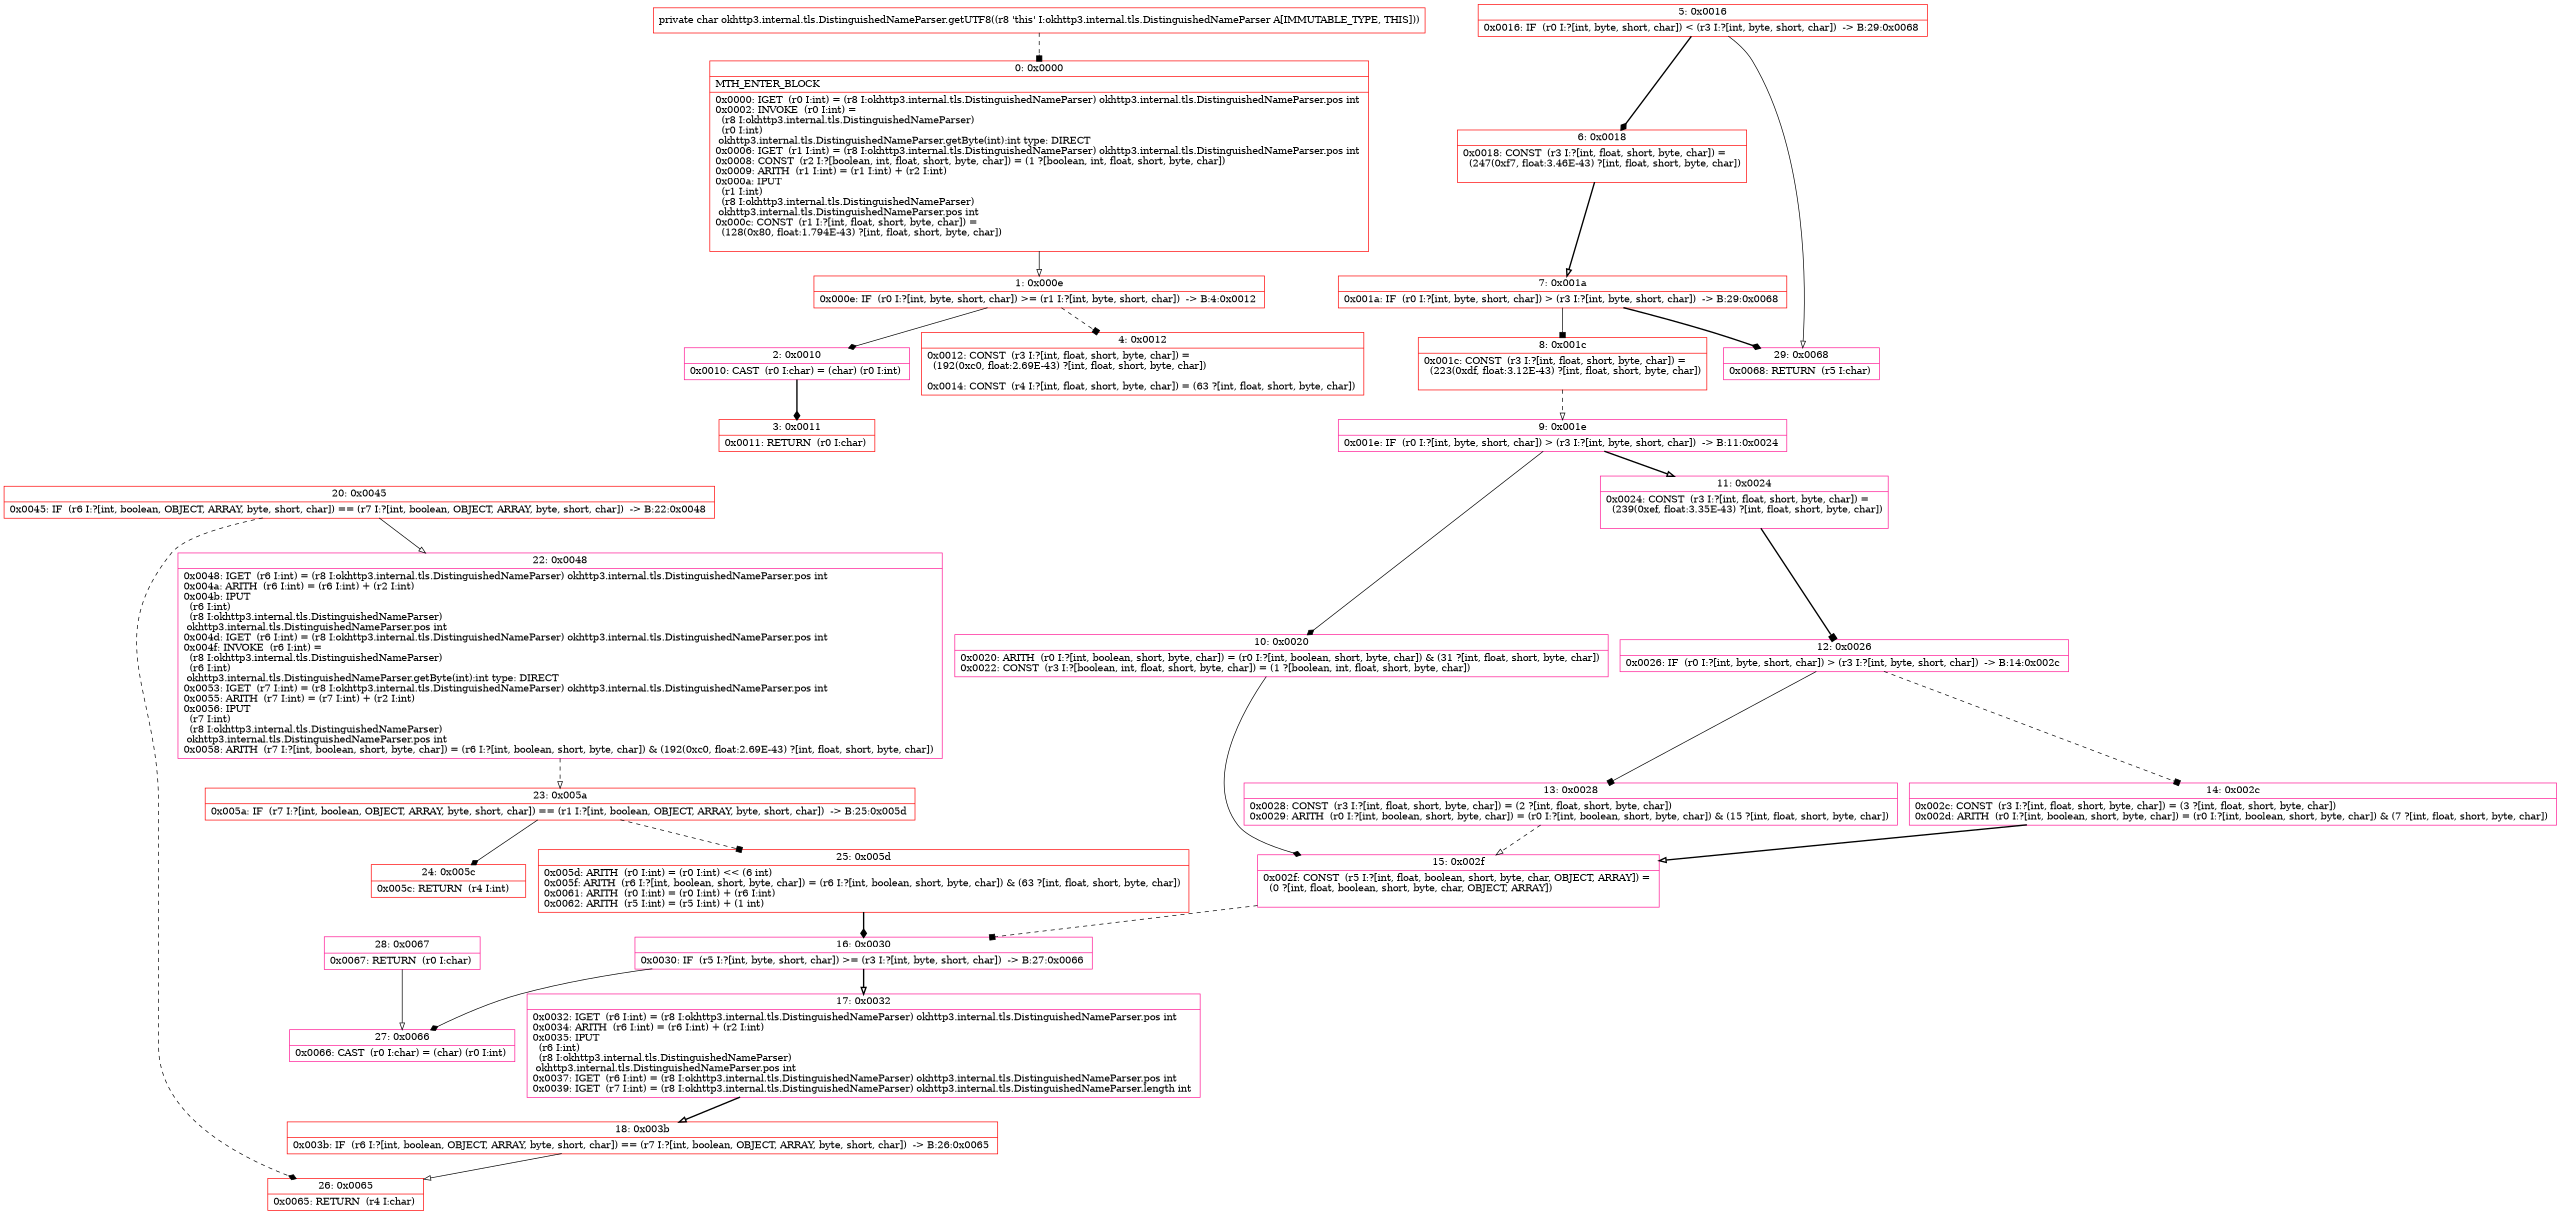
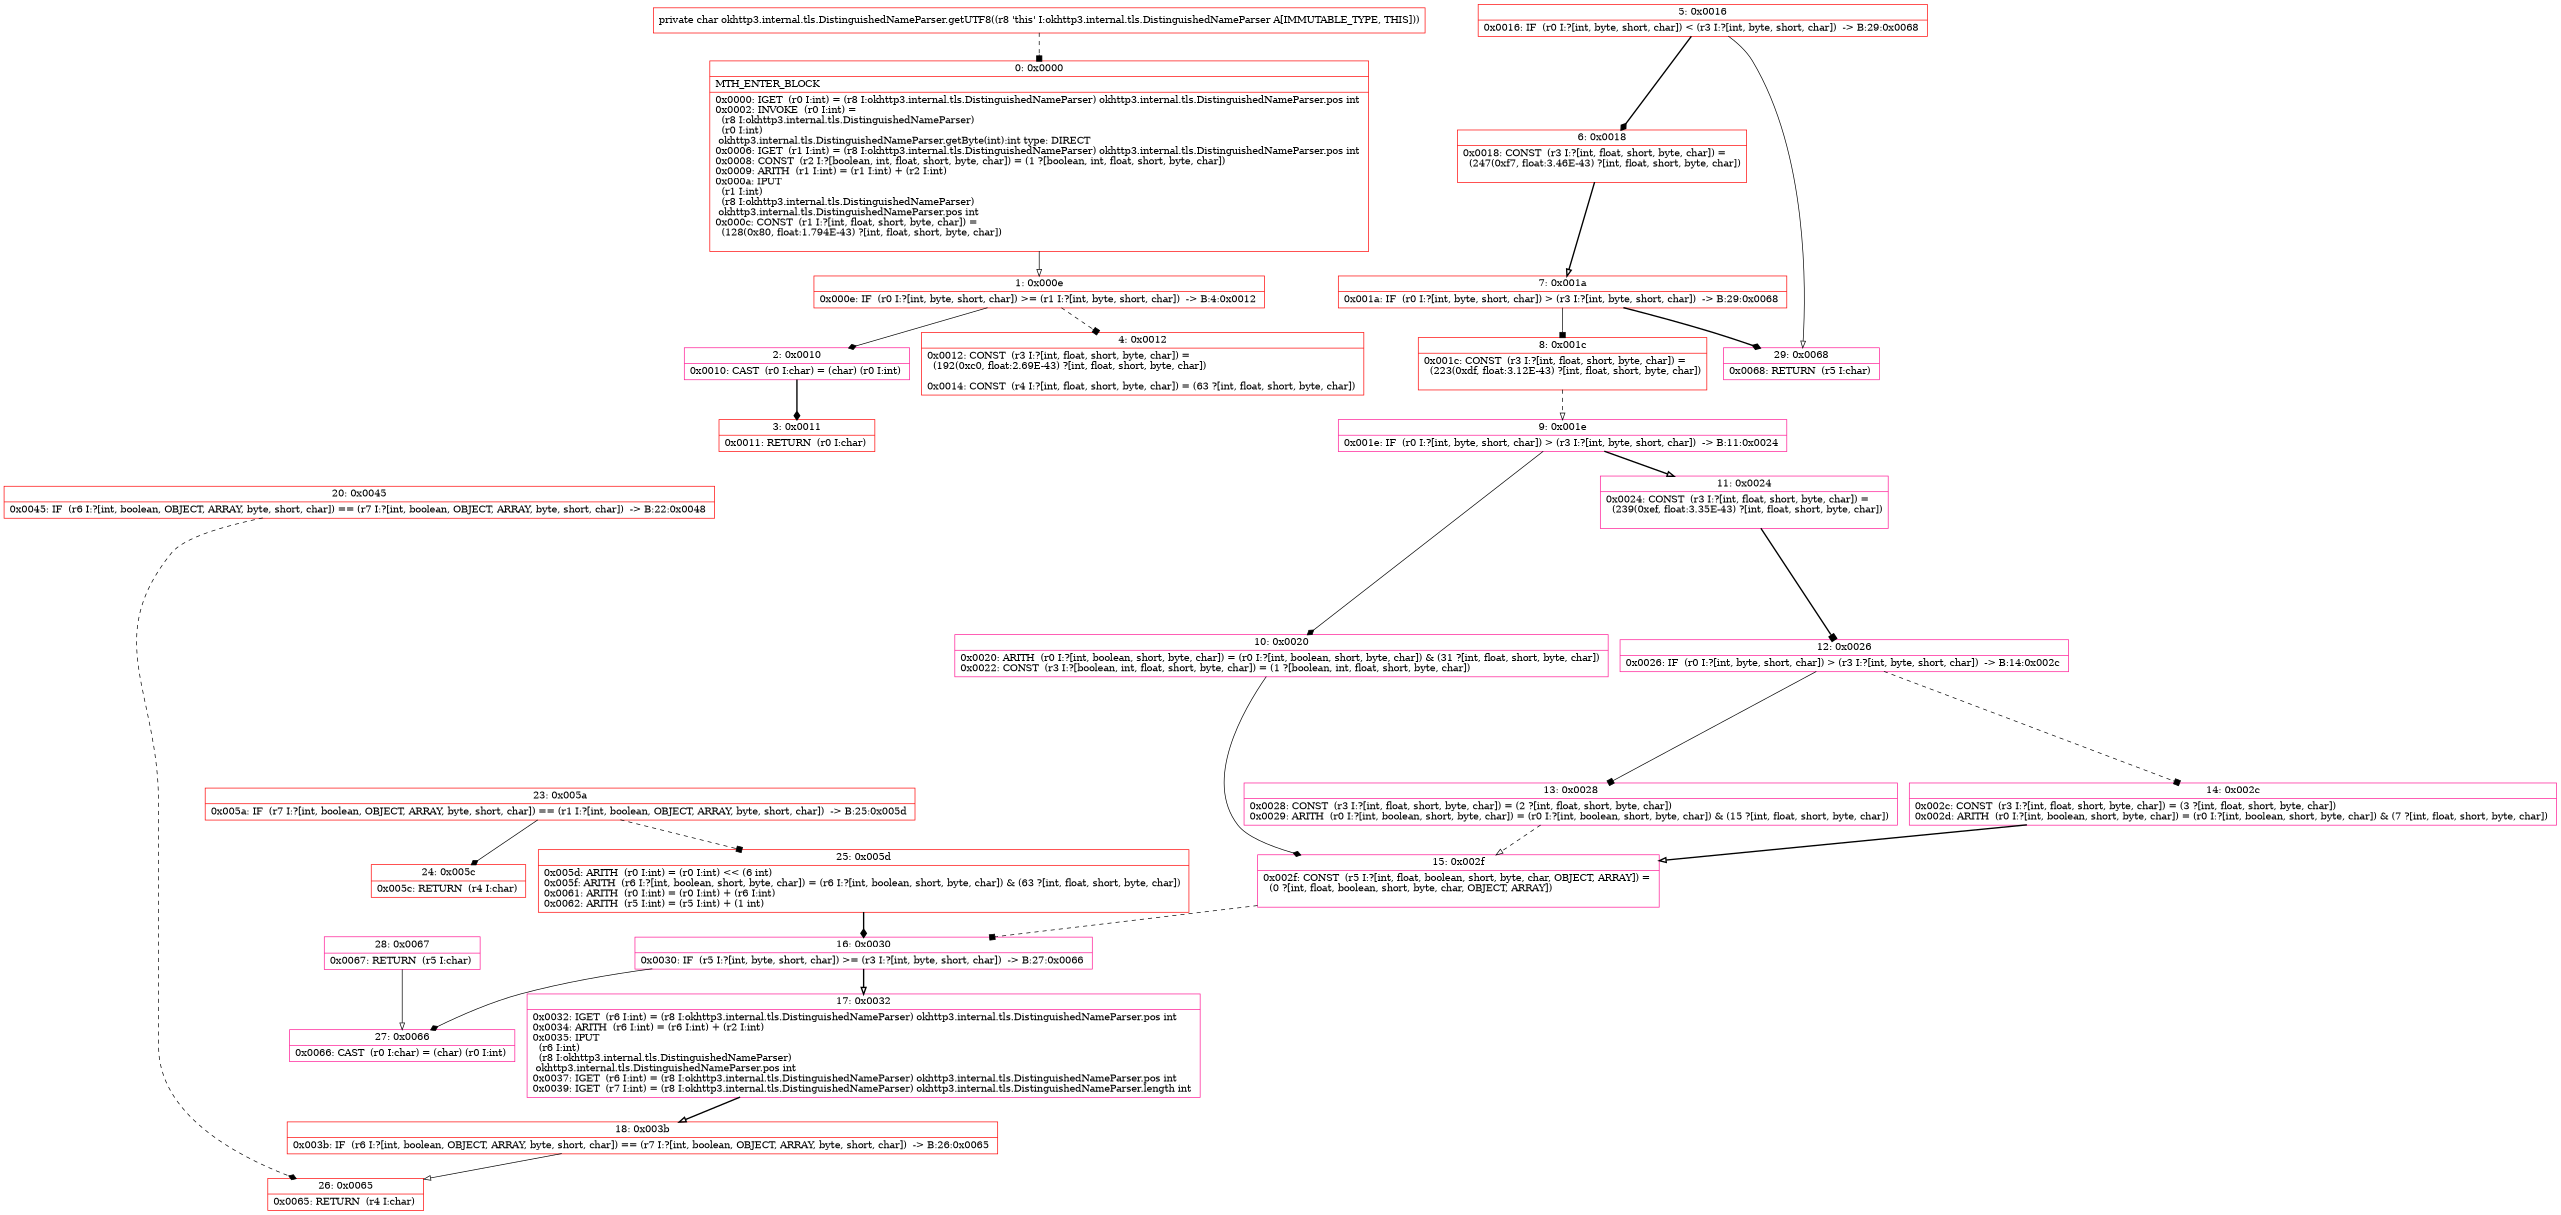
(560, 656) -> none
(444, 889) -> (448, 889)
(402, 961) -> (402, 961)
